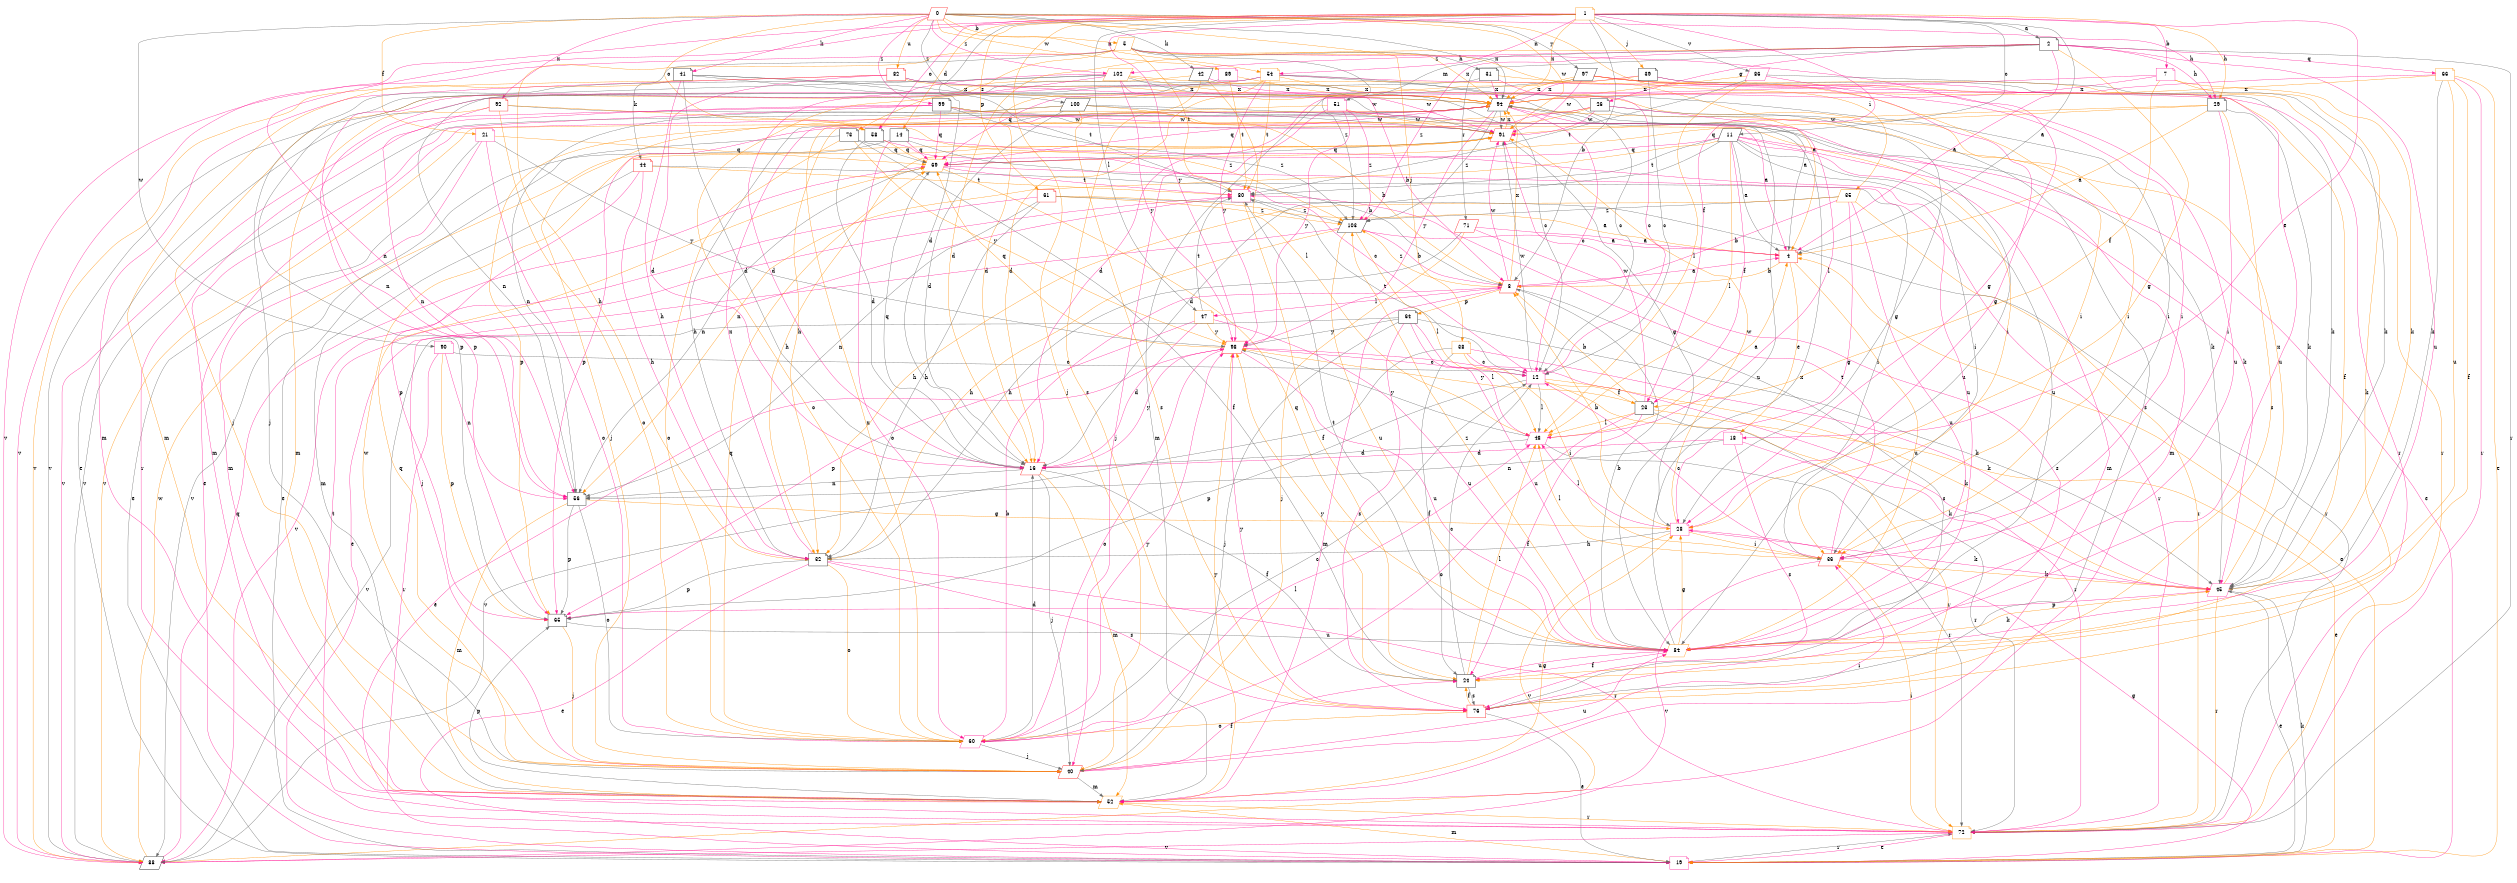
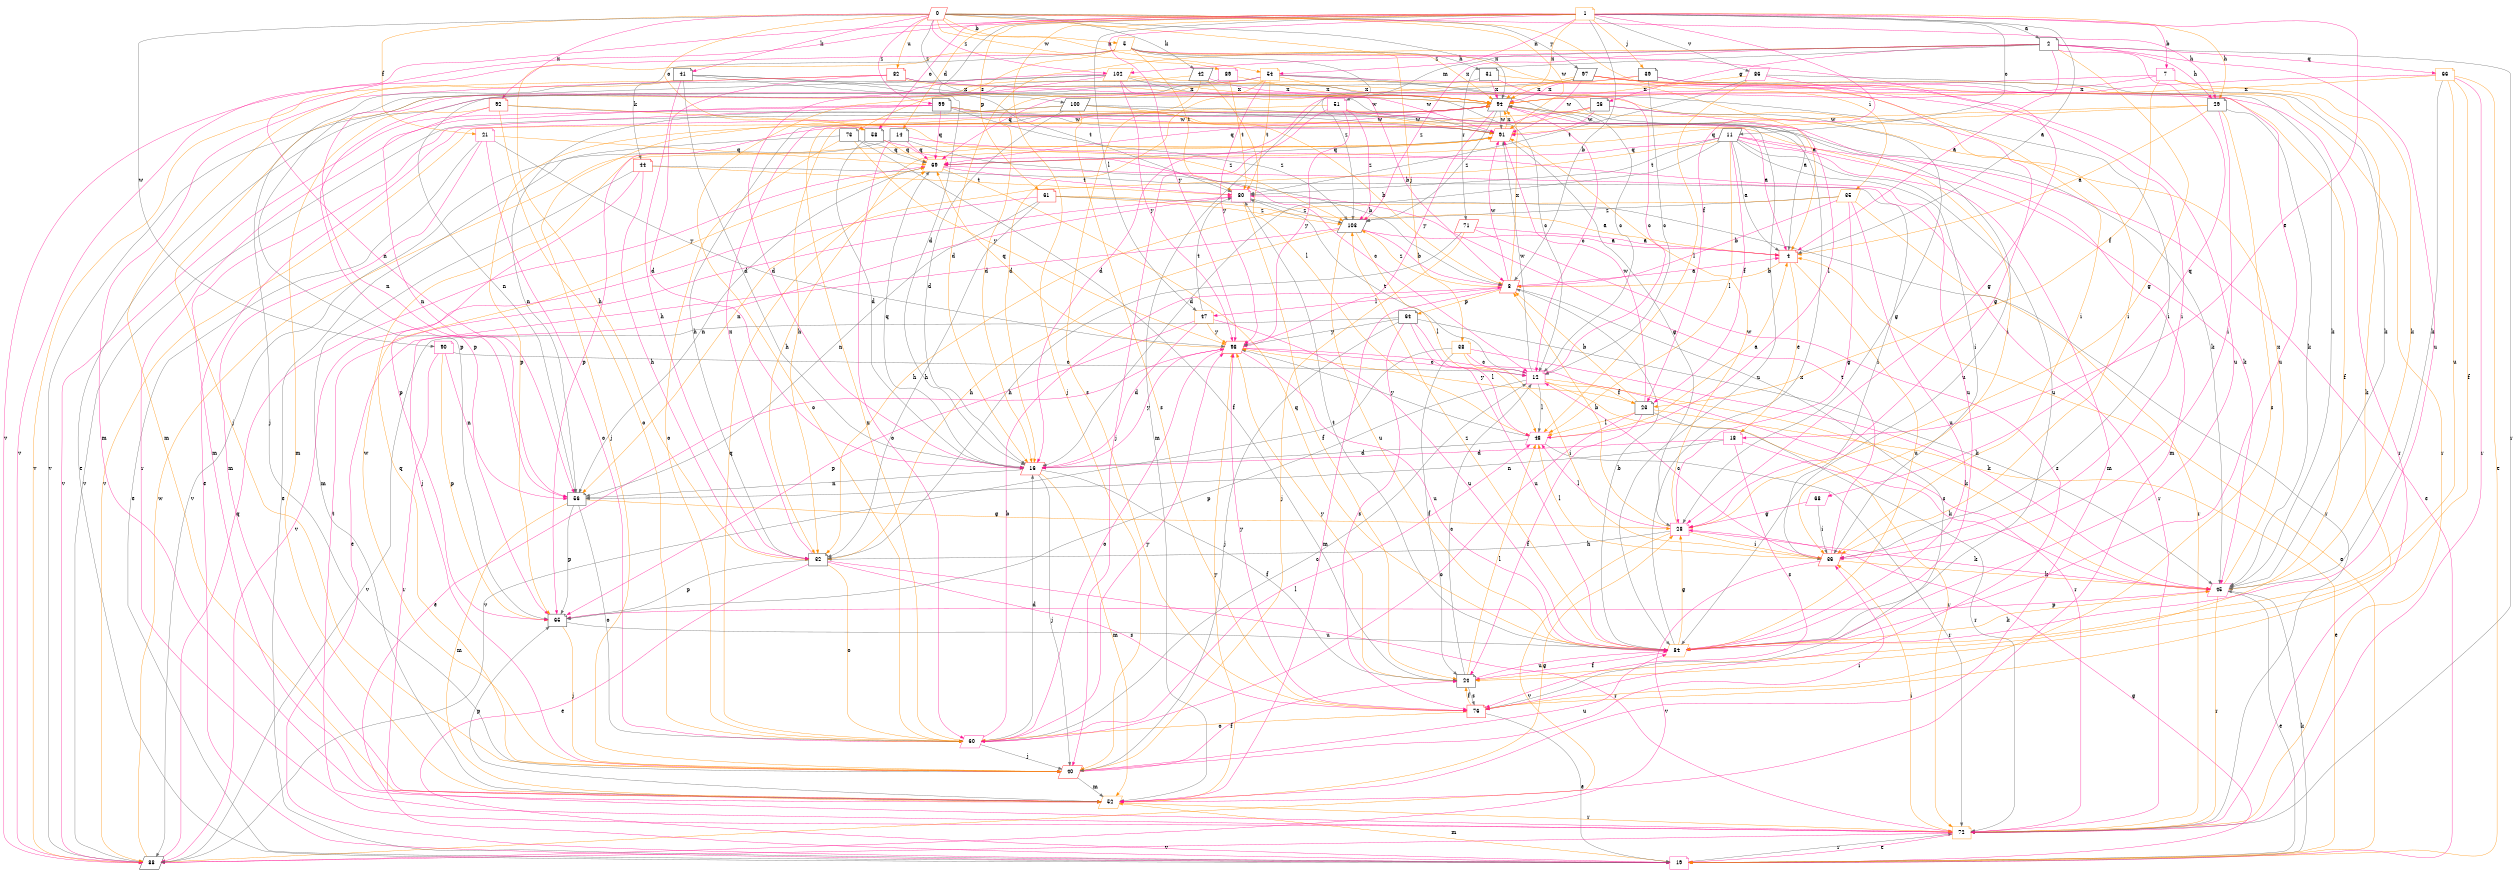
(2124, 459) -> none
none -> (1818, 499)
